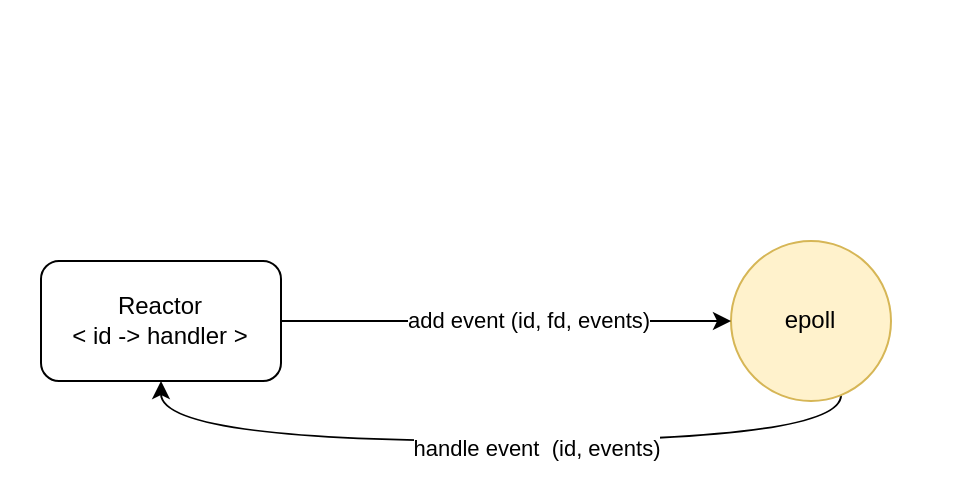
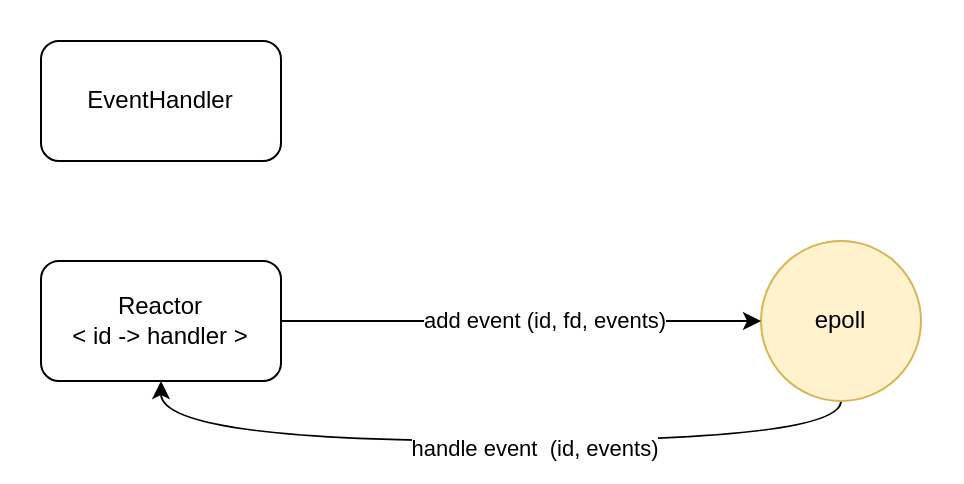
none -> (161, 101)
(811, 321) -> (841, 321)
